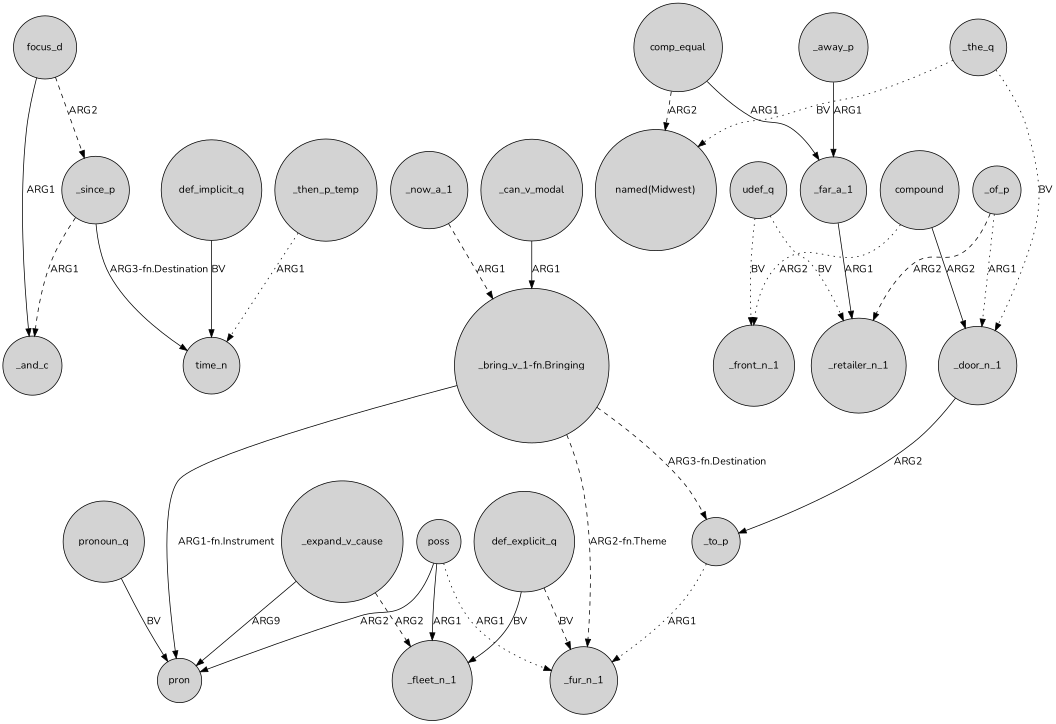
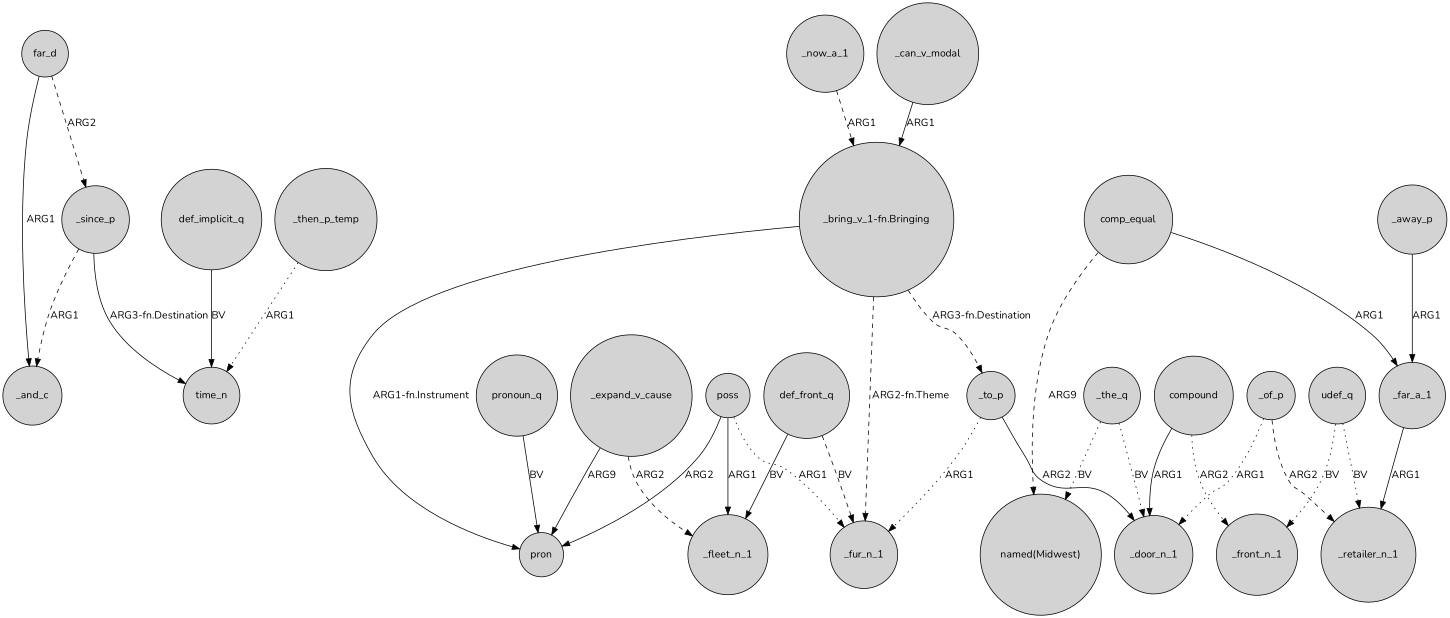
(45, 47) -> (45, 54)
(683, 111) -> (1063, 396)
(961, 269) -> (1168, 475)
(860, 478) -> (1052, 486)
(524, 542) -> (807, 396)
